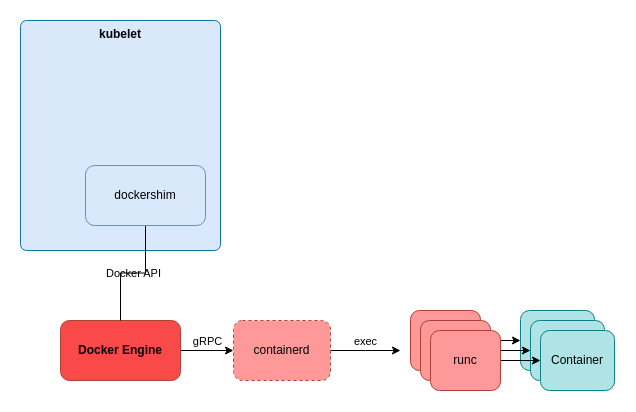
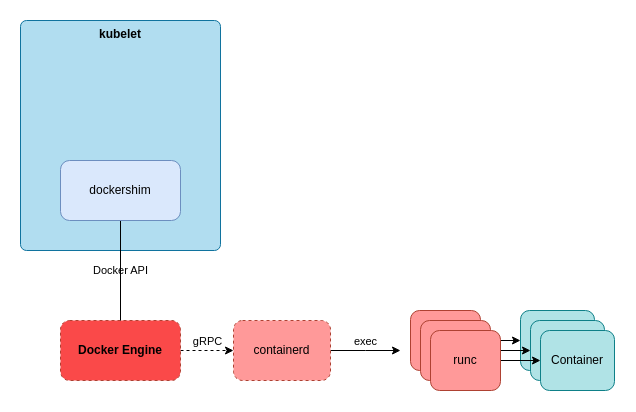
(121, 136) -> (121, 136)
(146, 196) -> (121, 191)
(121, 351) -> (121, 351)
(204, 351) -> (204, 351)
